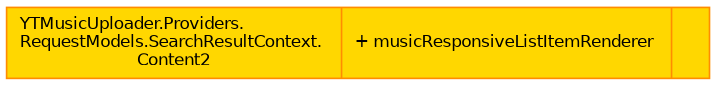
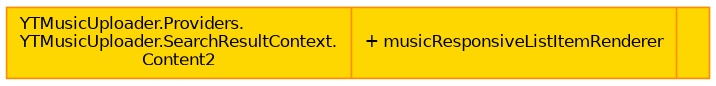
(172, 42) -> (179, 42)
